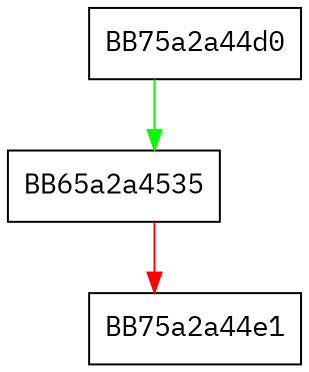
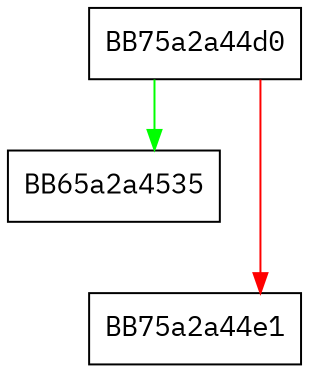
(154, 247) -> (260, 176)
